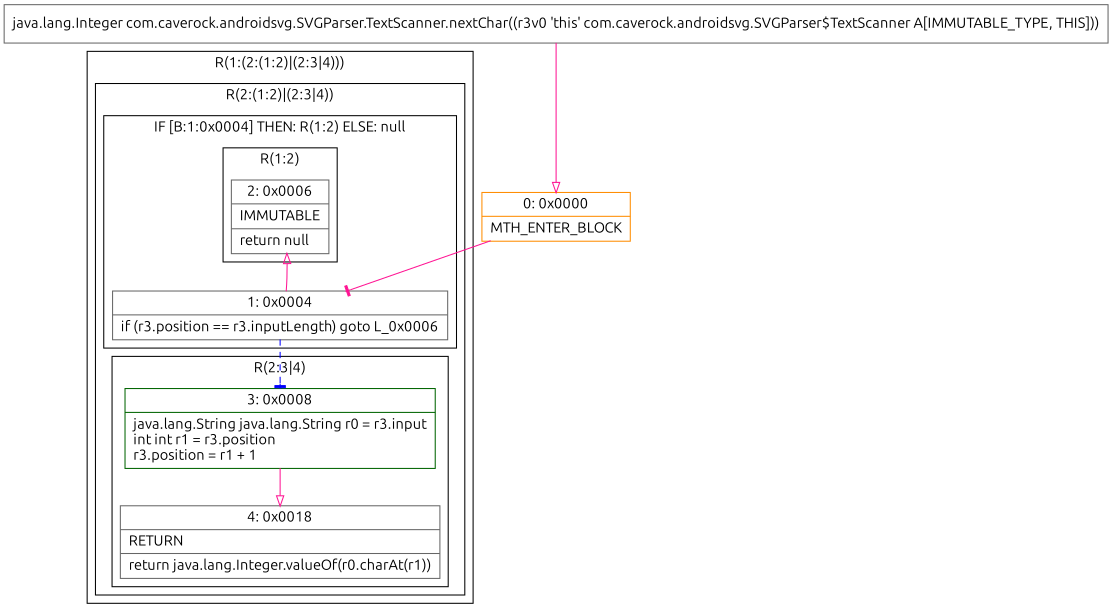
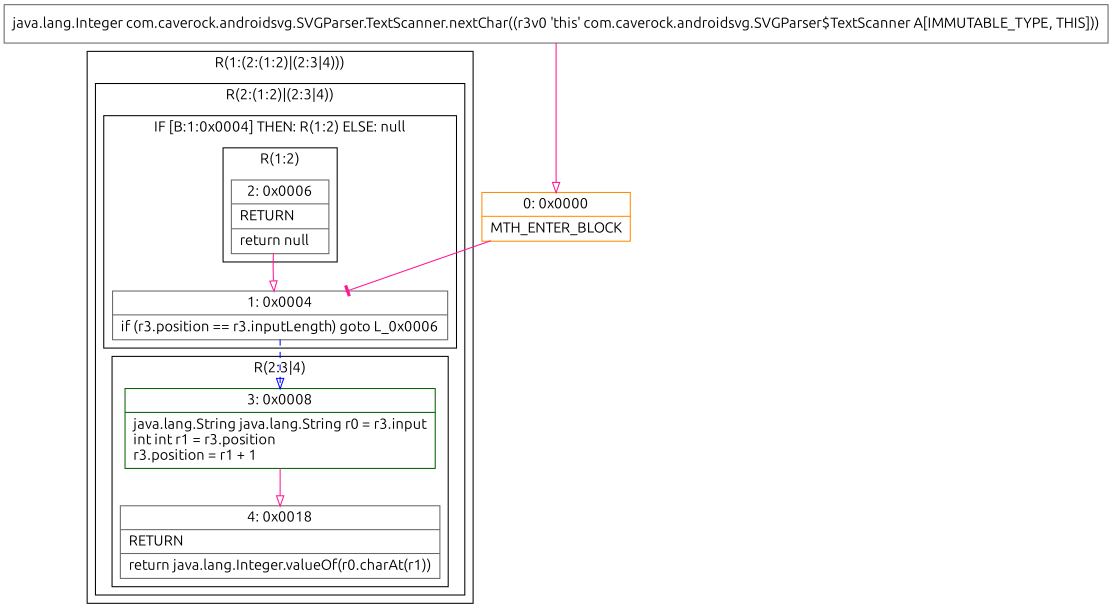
(280, 216) -> (267, 216)
(287, 278) -> (273, 268)
(280, 364) -> (280, 364)
